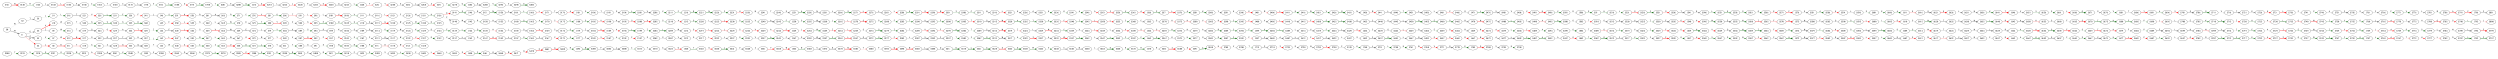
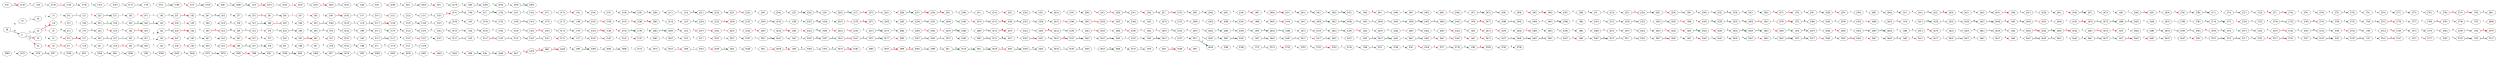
(446, 18) -> (446, 23)
none -> (153, 23)
(153, 31) -> (153, 35)
(1202, 49) -> (1202, 43)
